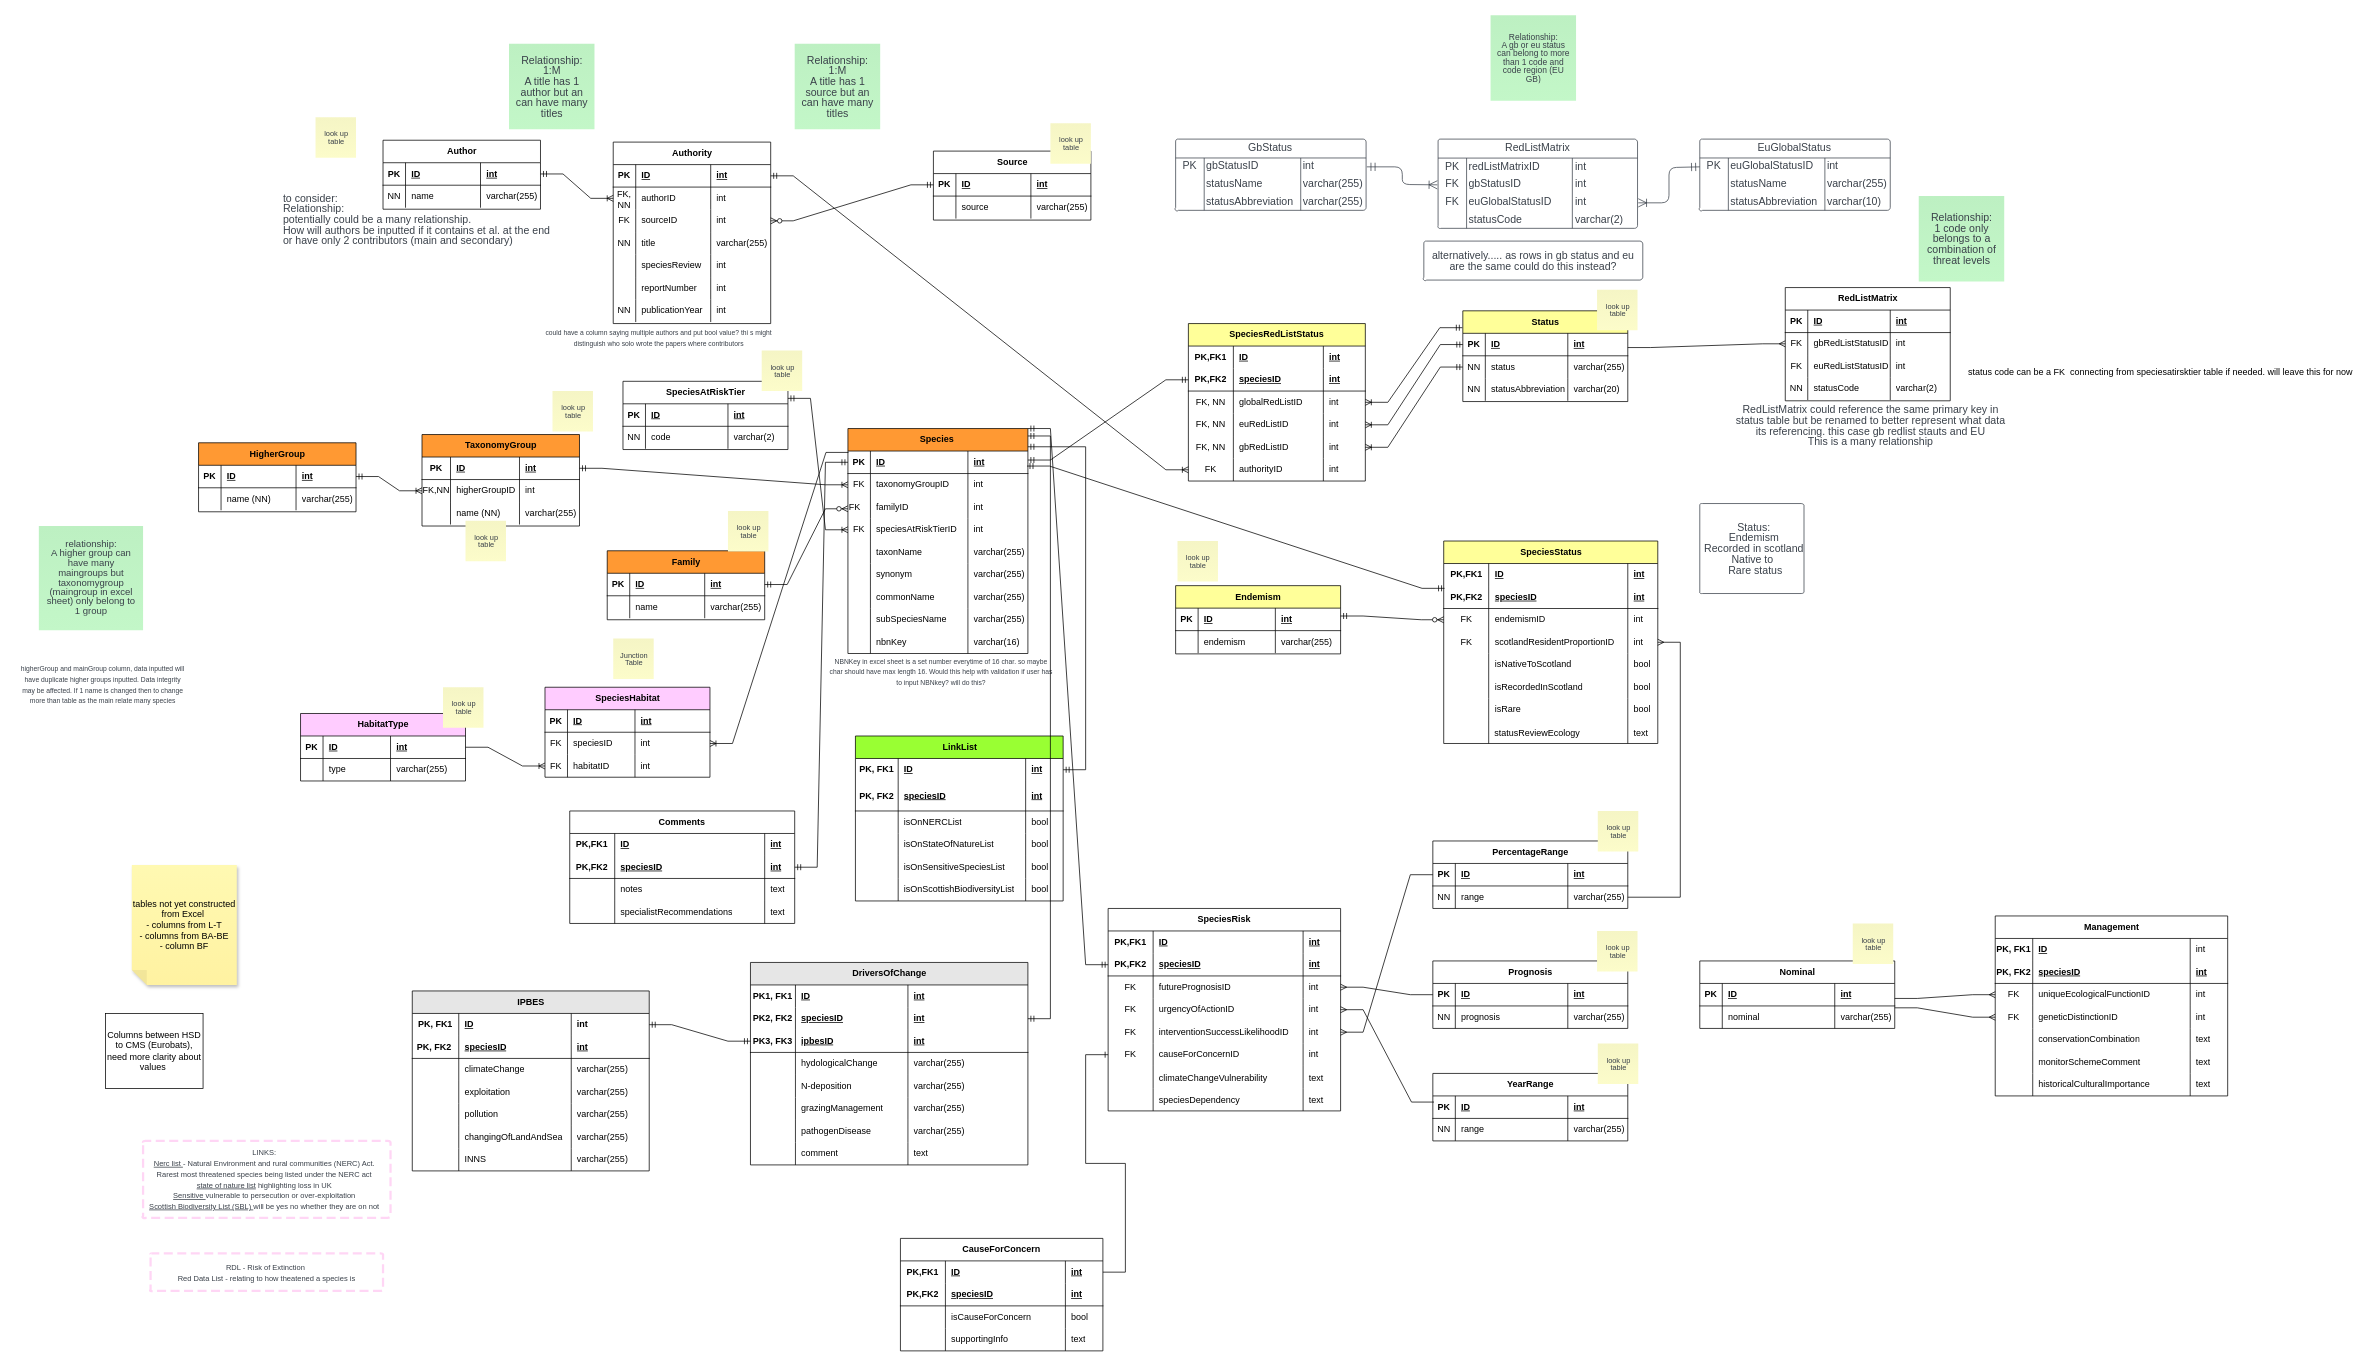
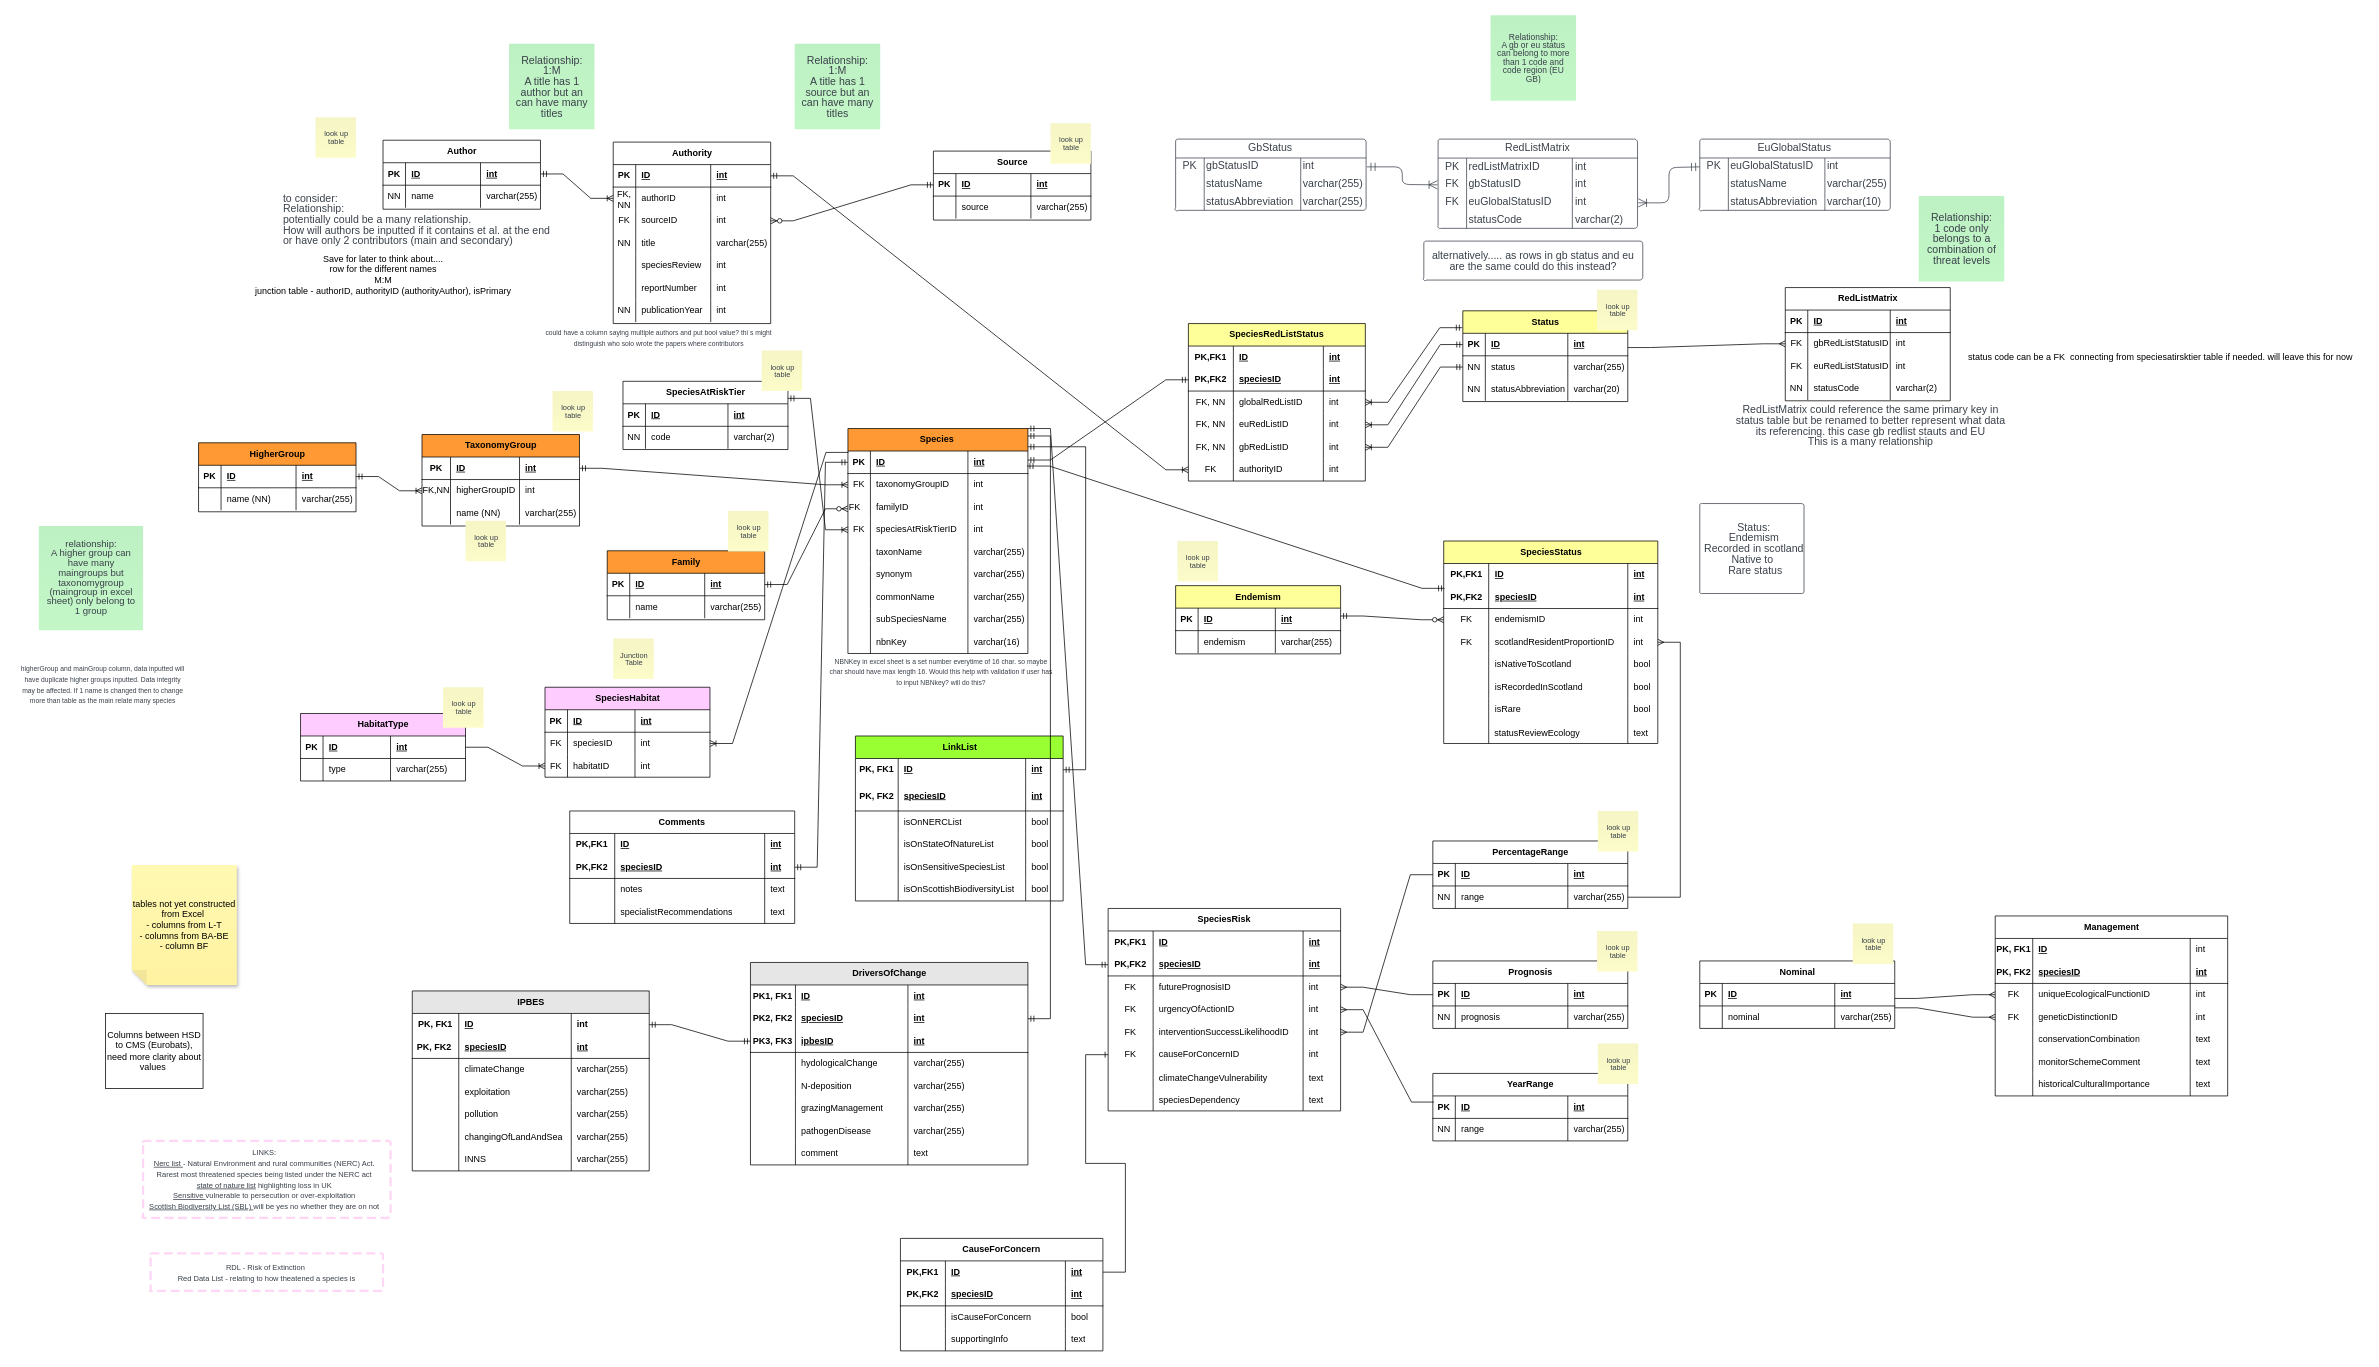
none -> (383, 275)
(2160, 372) -> (2160, 357)
